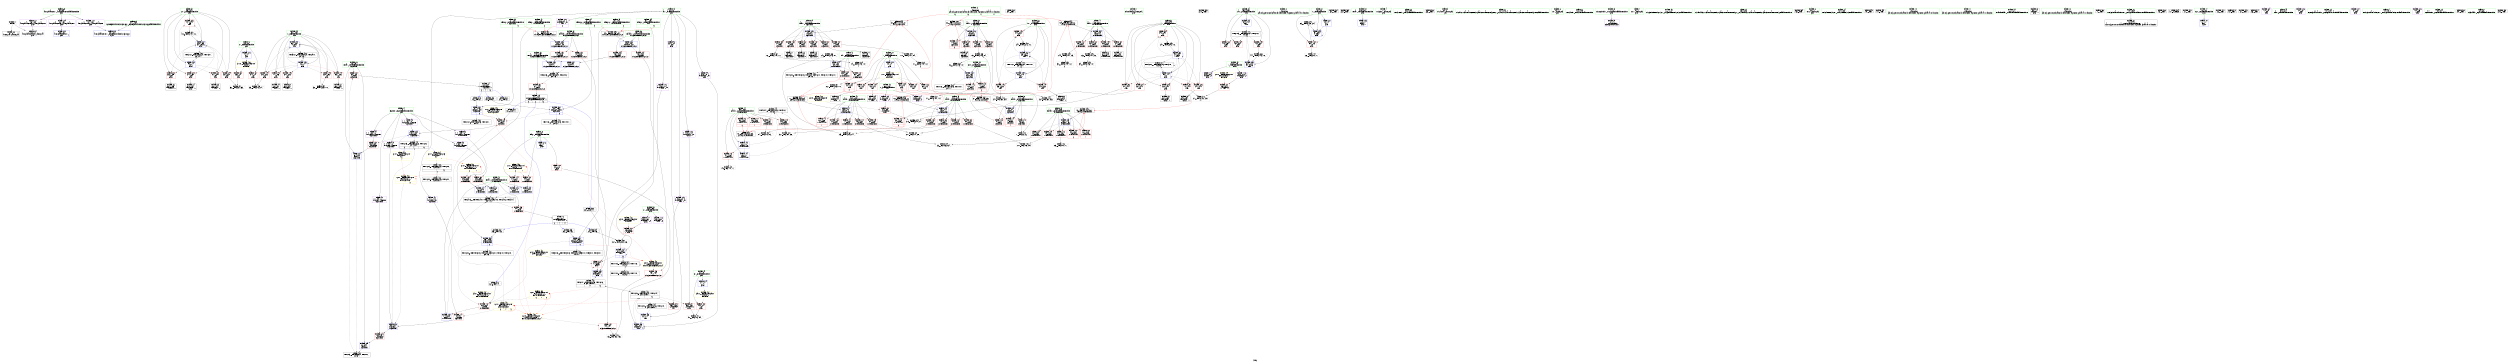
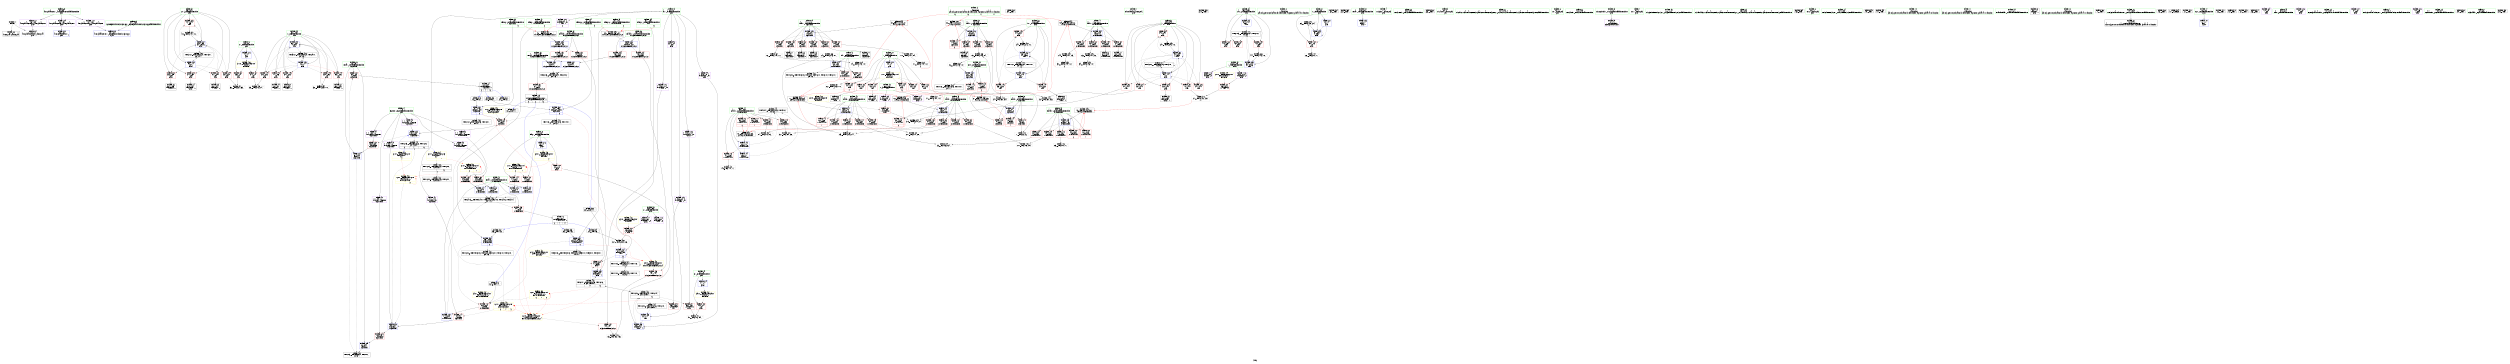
(1185, 99) -> none
none -> (544, 156)
